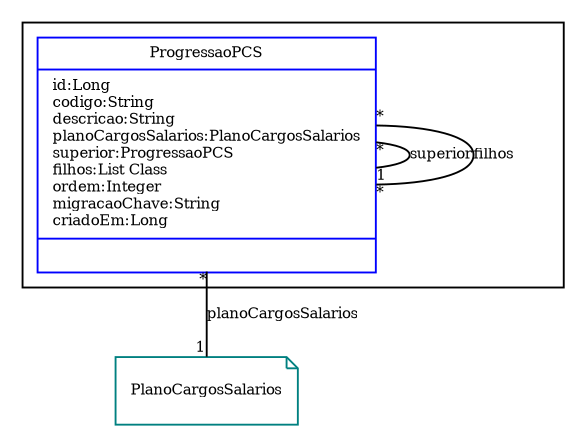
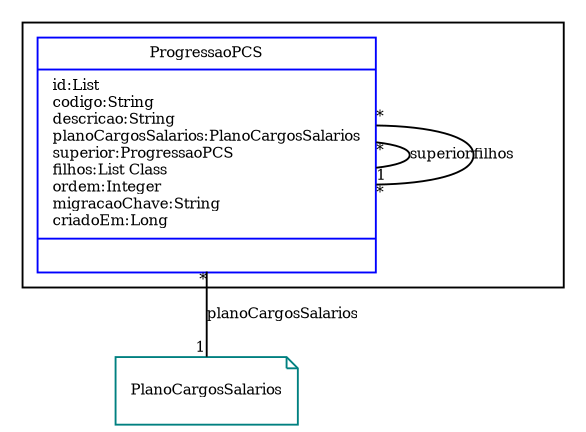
(82, 86) -> (76, 86)
